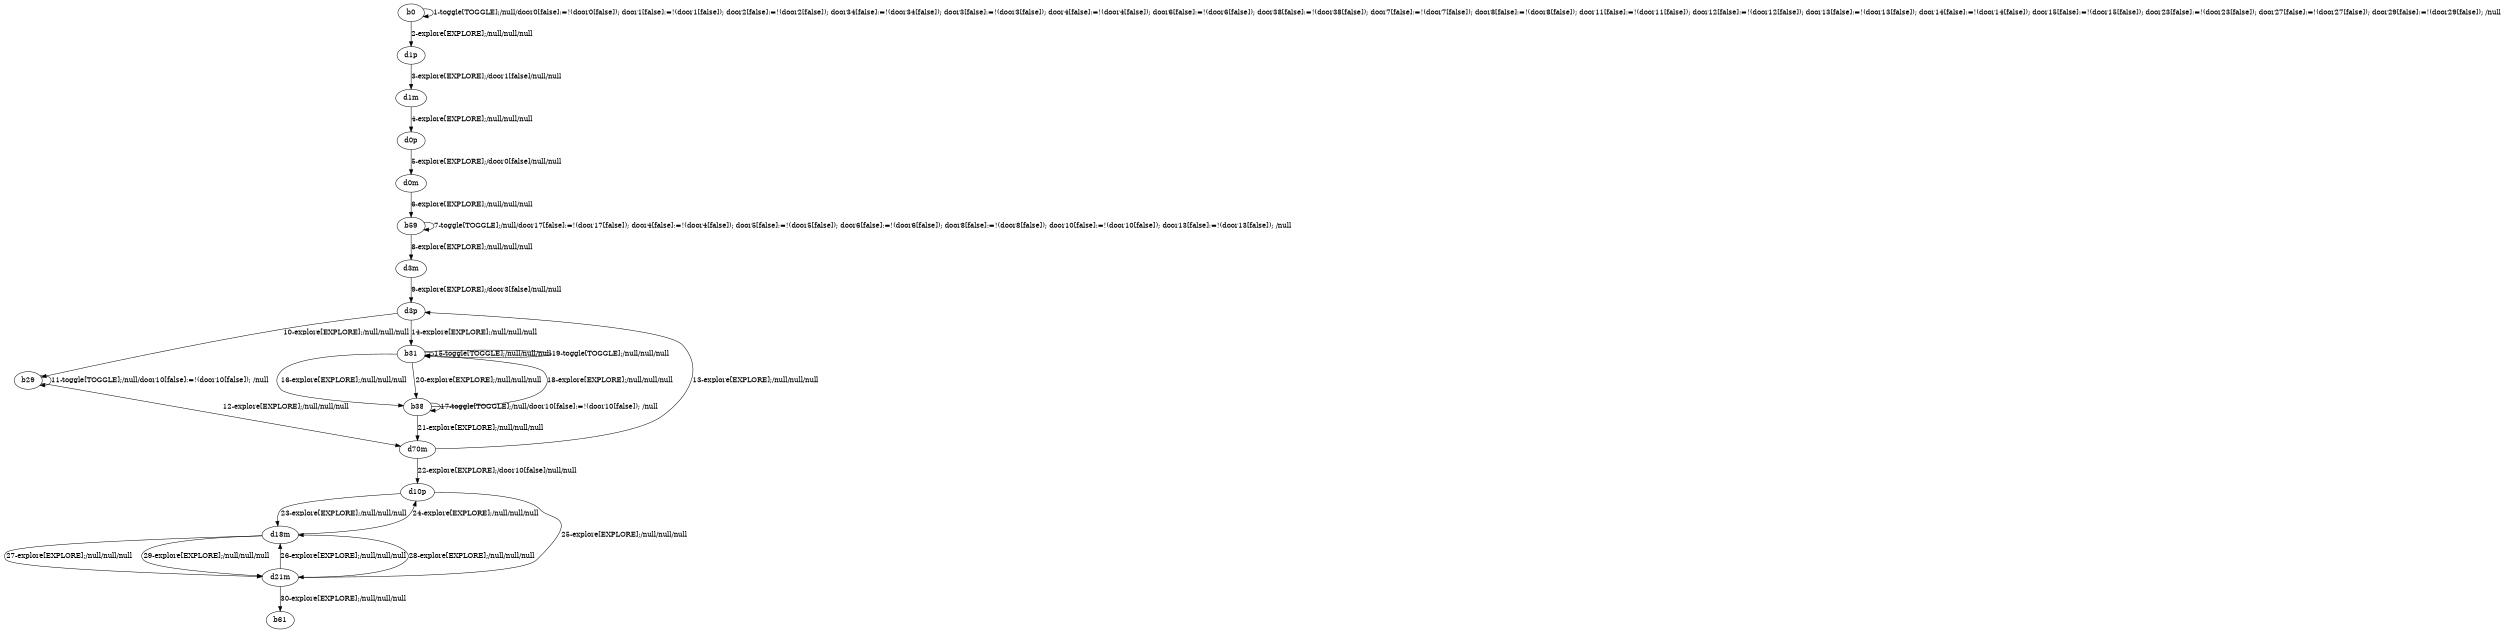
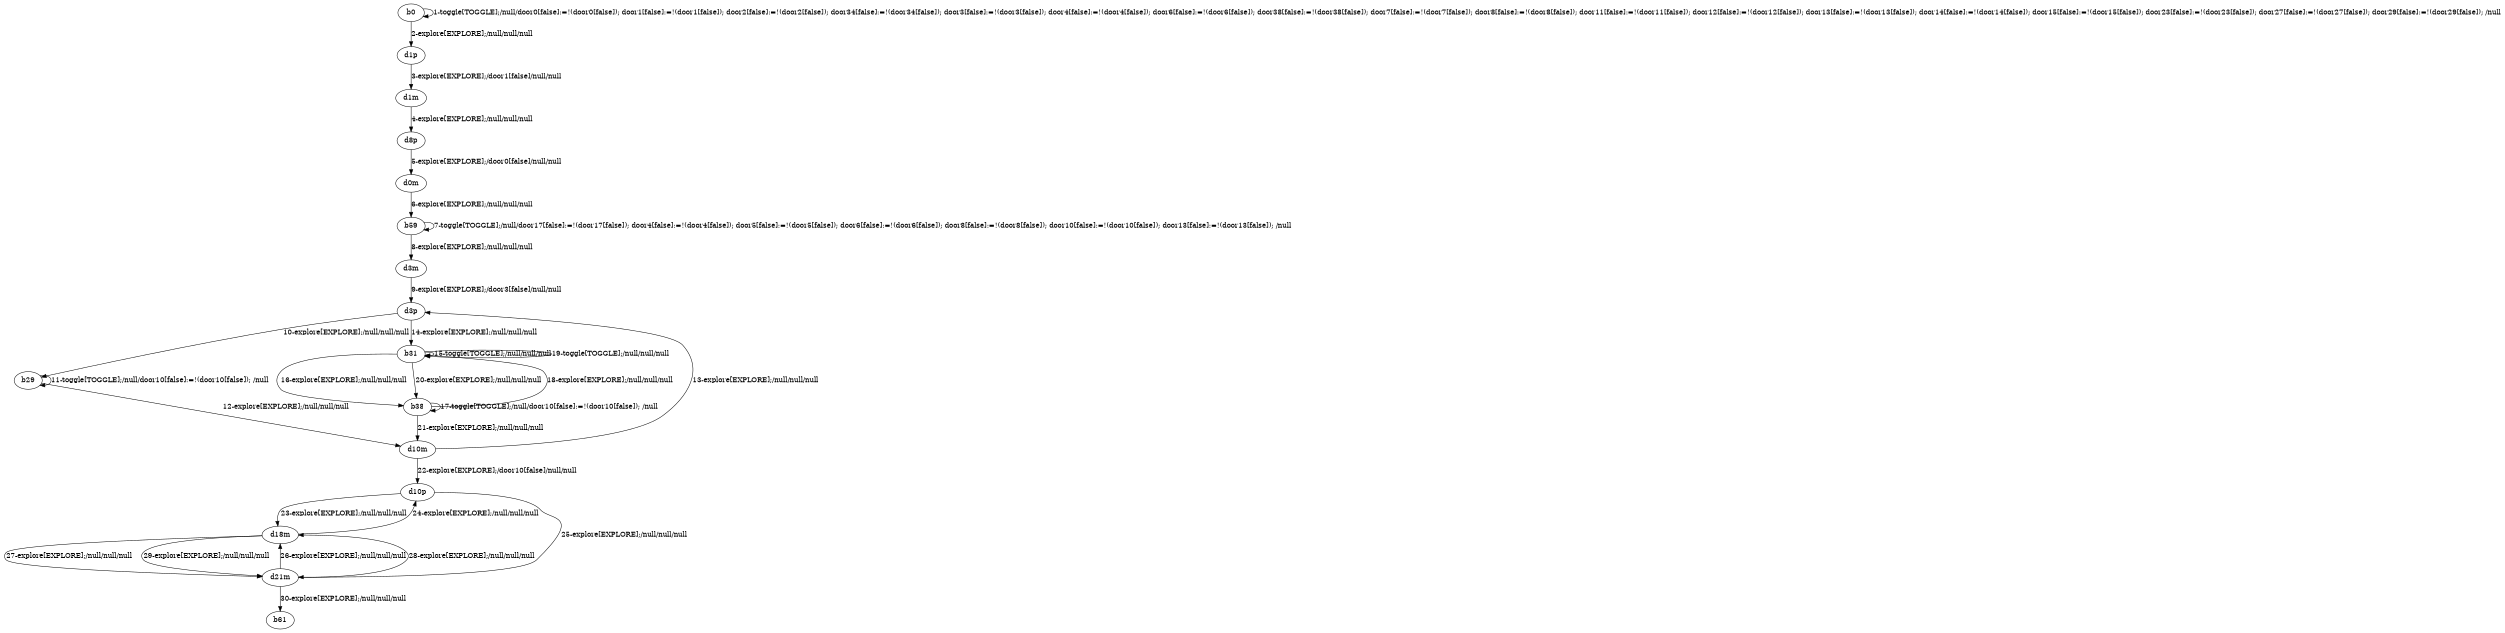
(411, 141) -> (411, 141)
(418, 450) -> (418, 450)
